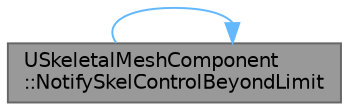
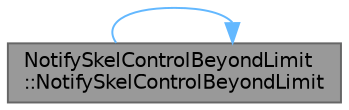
(174, 73) -> (174, 73)
